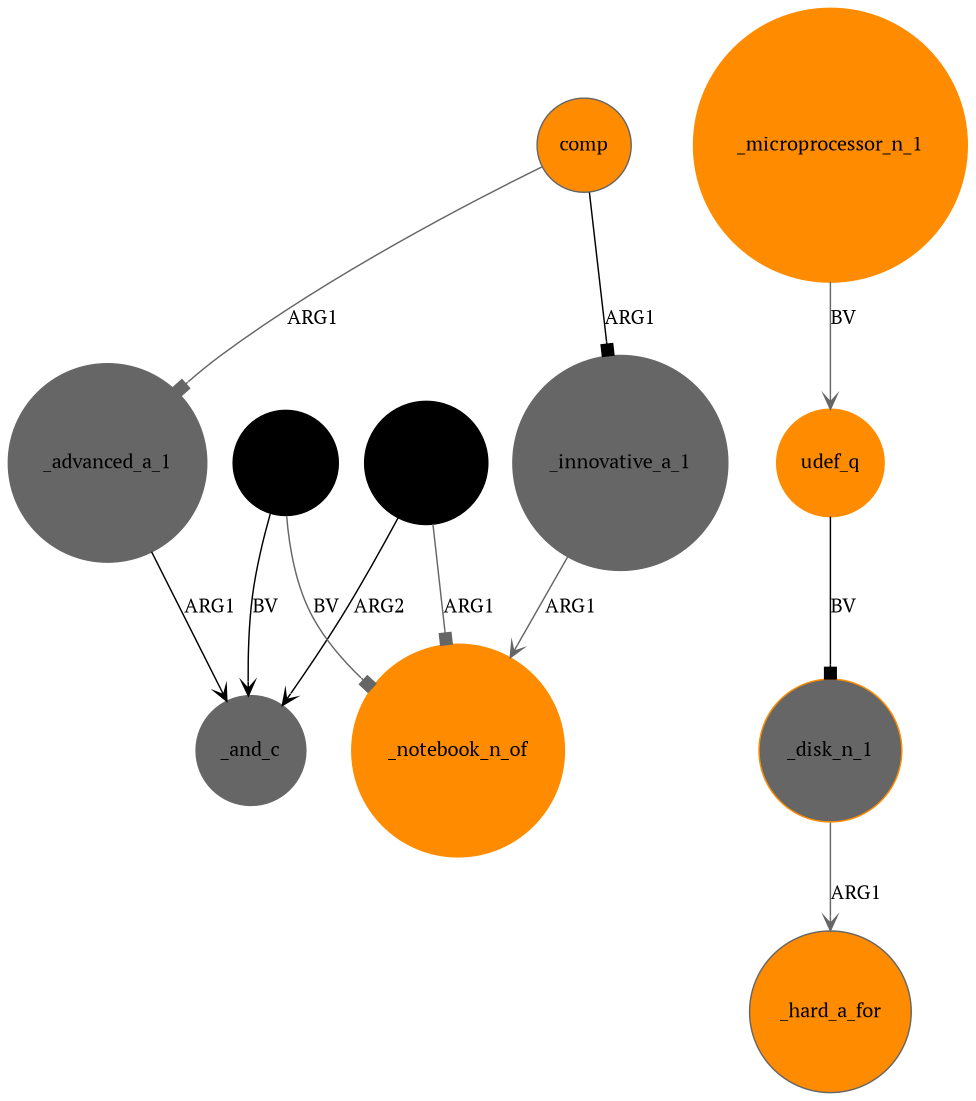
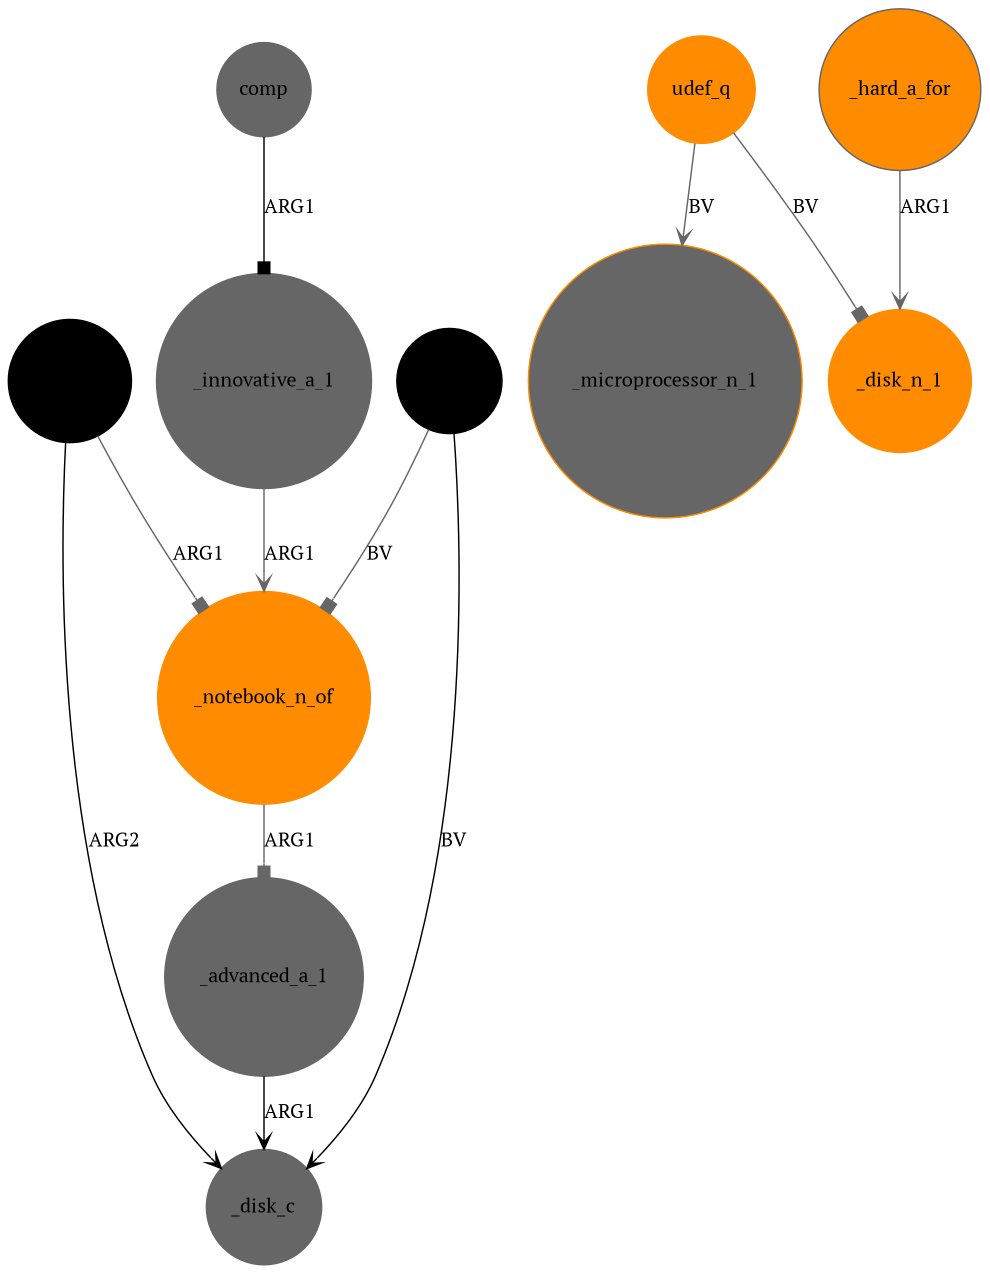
(584, 145) -> (264, 90)
(830, 145) -> (665, 381)
(359, 265) -> (264, 834)
(830, 338) -> (689, 187)
(830, 591) -> (796, 218)
(251, 751) -> (264, 1207)
(830, 751) -> (900, 381)
(830, 869) -> (900, 233)
